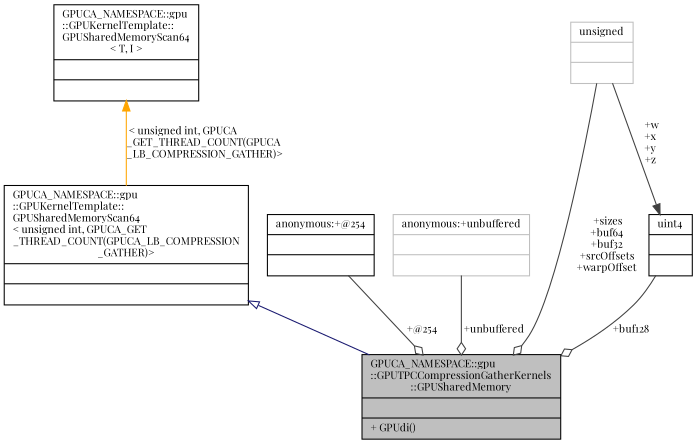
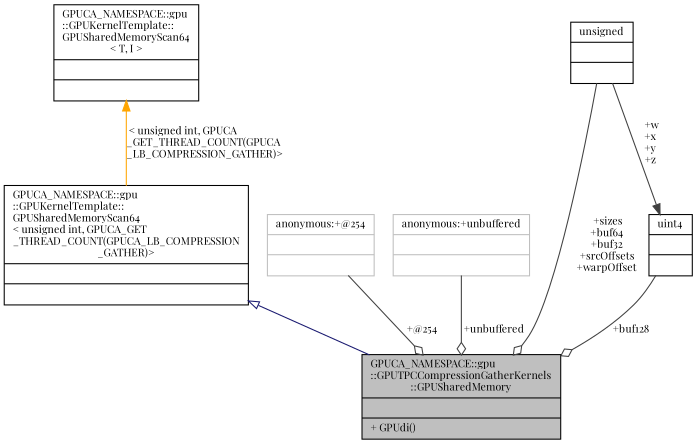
(602, 53) -> (602, 53)
(321, 245) -> (321, 245)
